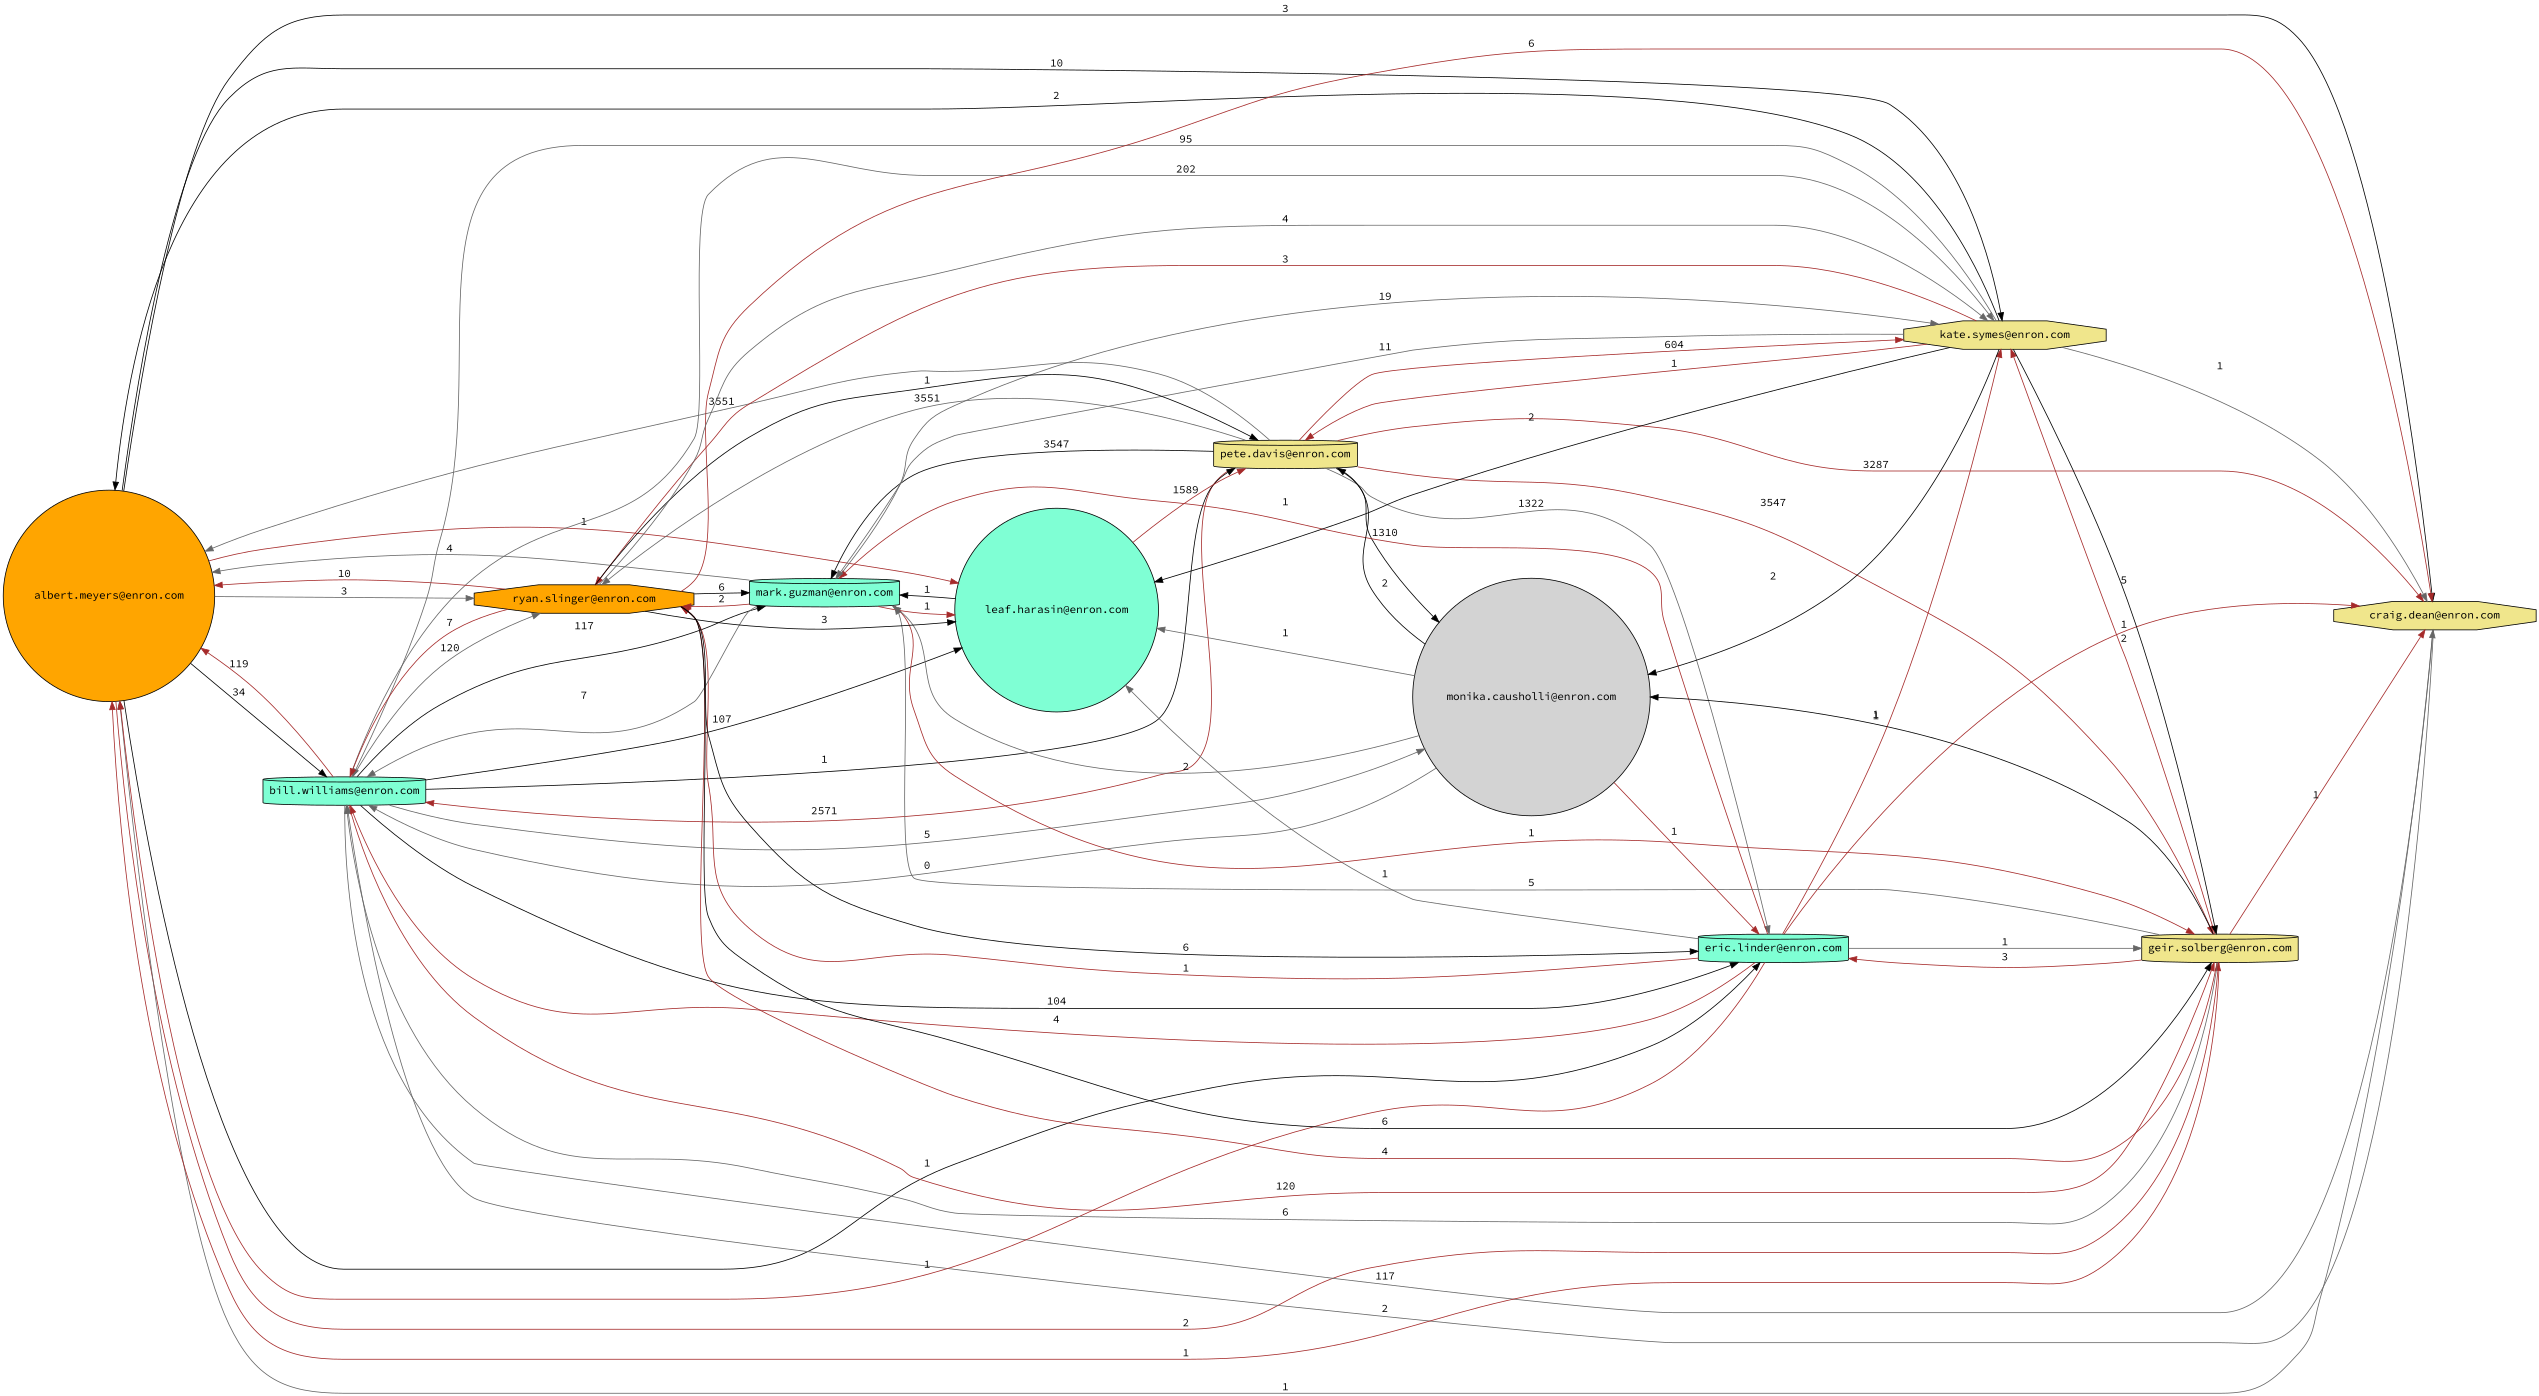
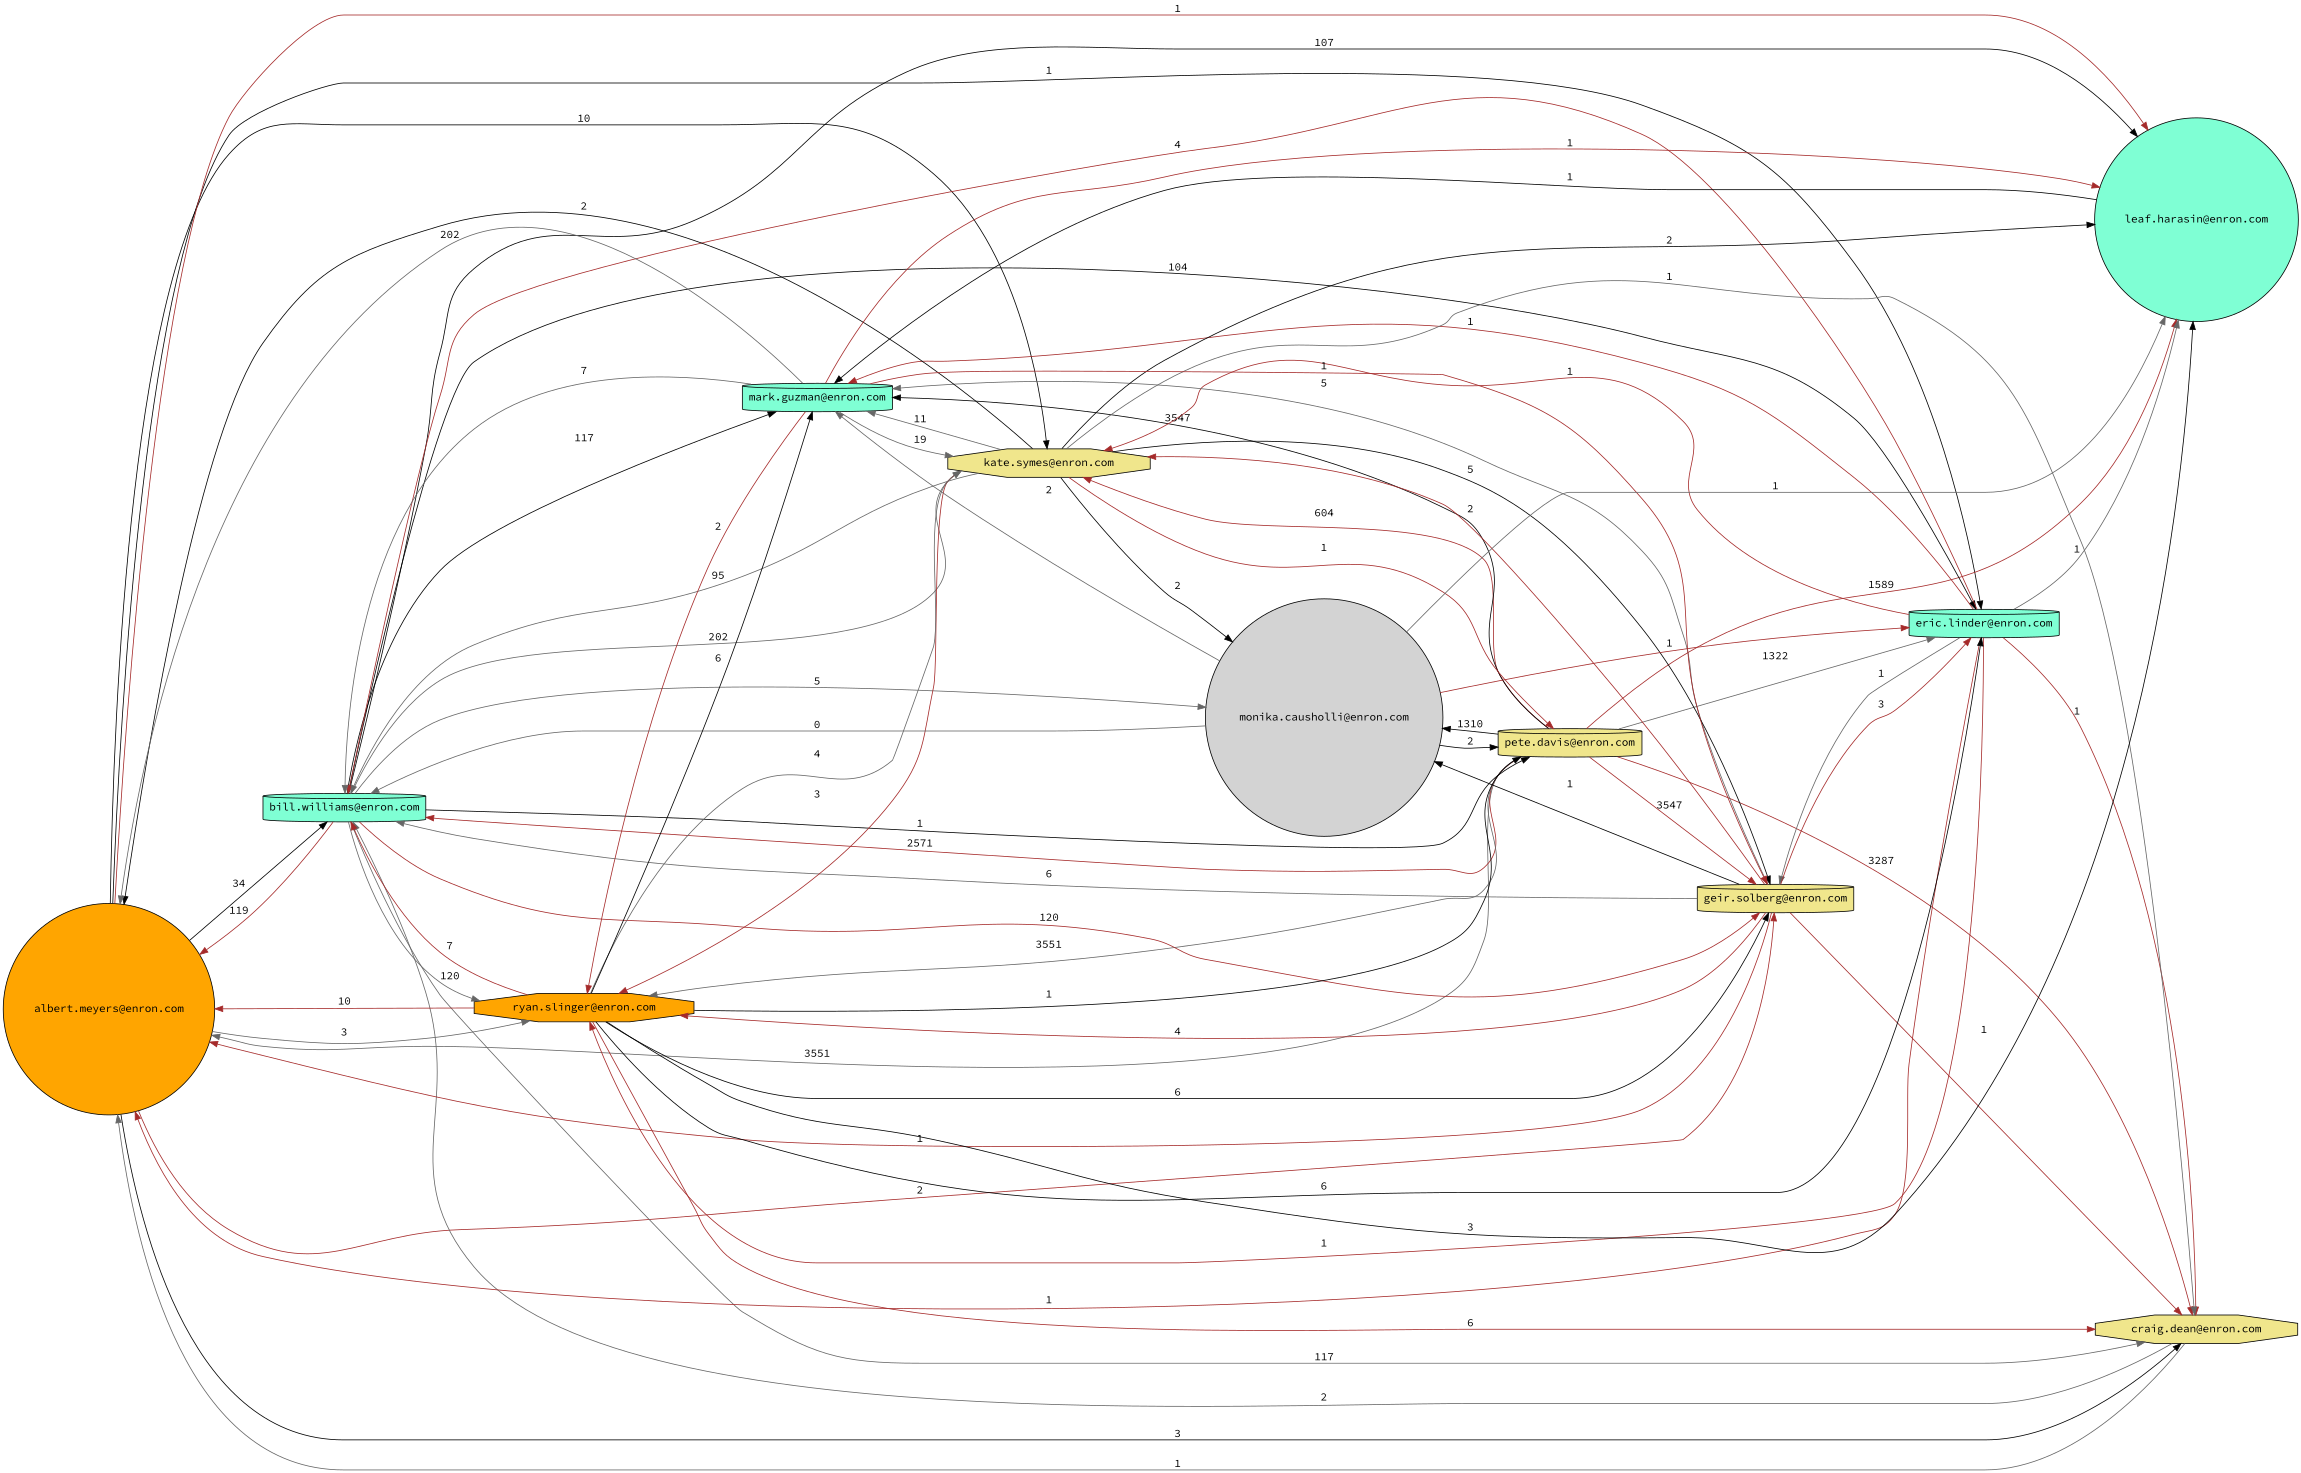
(1176, 510) -> (1928, 585)
(450, 549) -> (450, 235)
